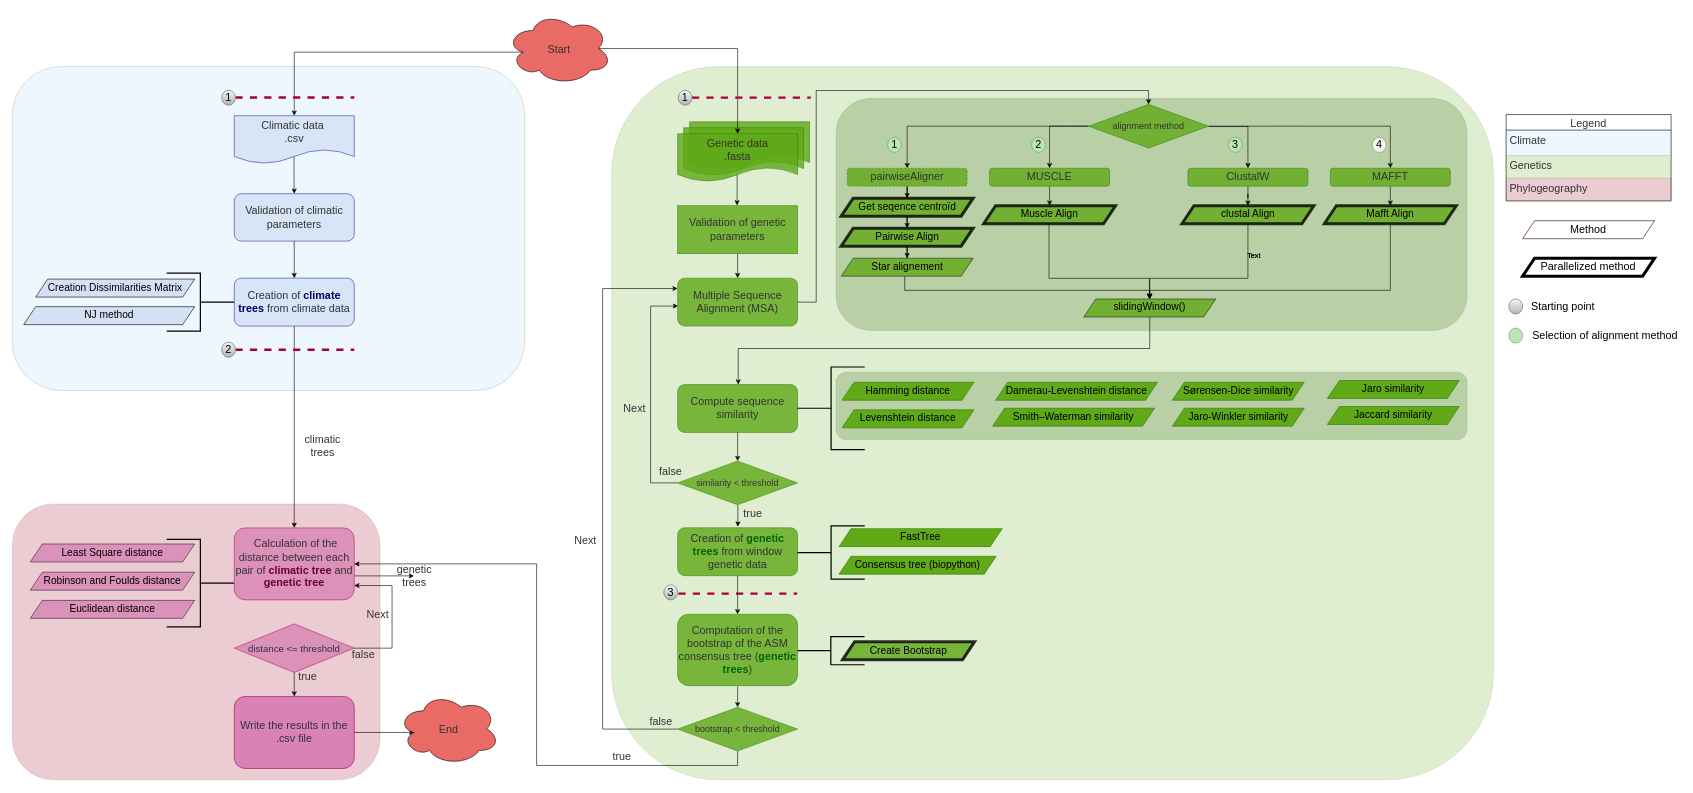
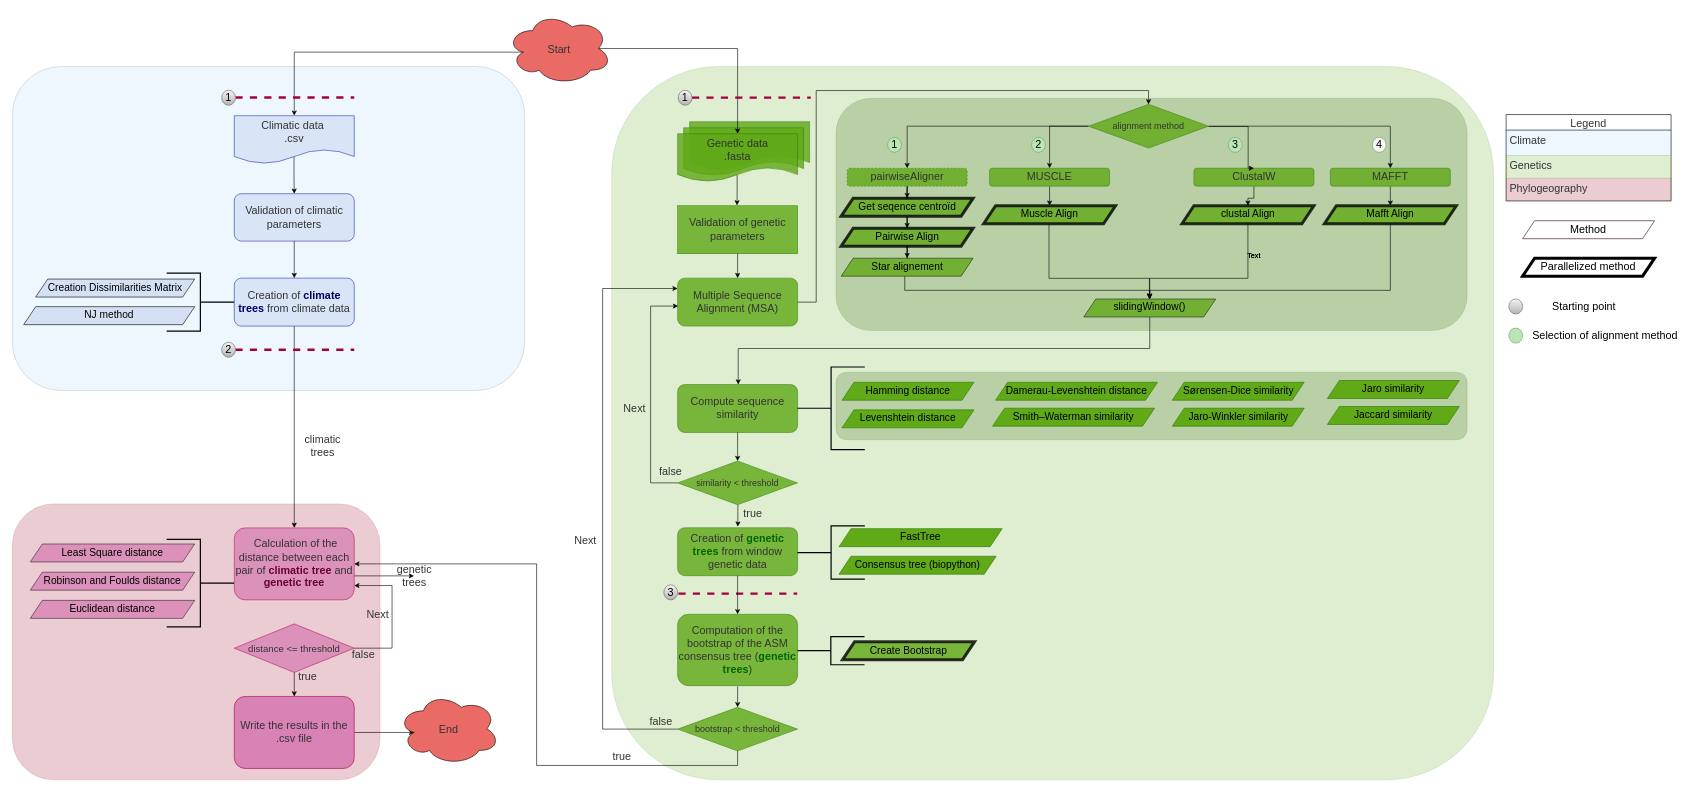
(1248, 177) -> (1254, 177)
(1563, 306) -> (1584, 306)
